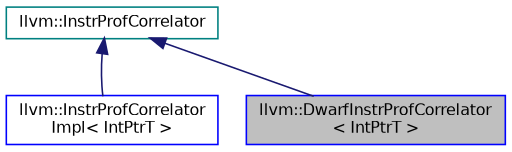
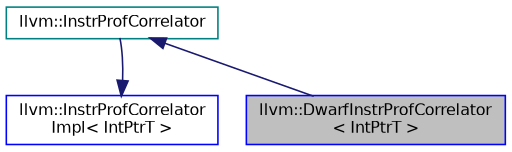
(101, 75) -> (122, 59)
